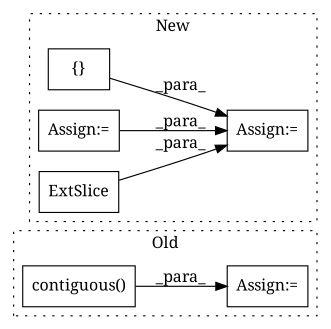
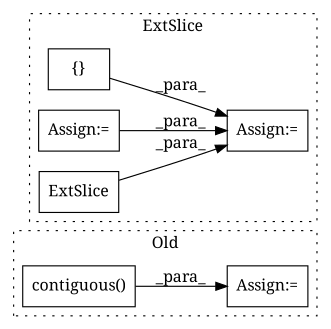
(173, 27) -> (173, 27)
